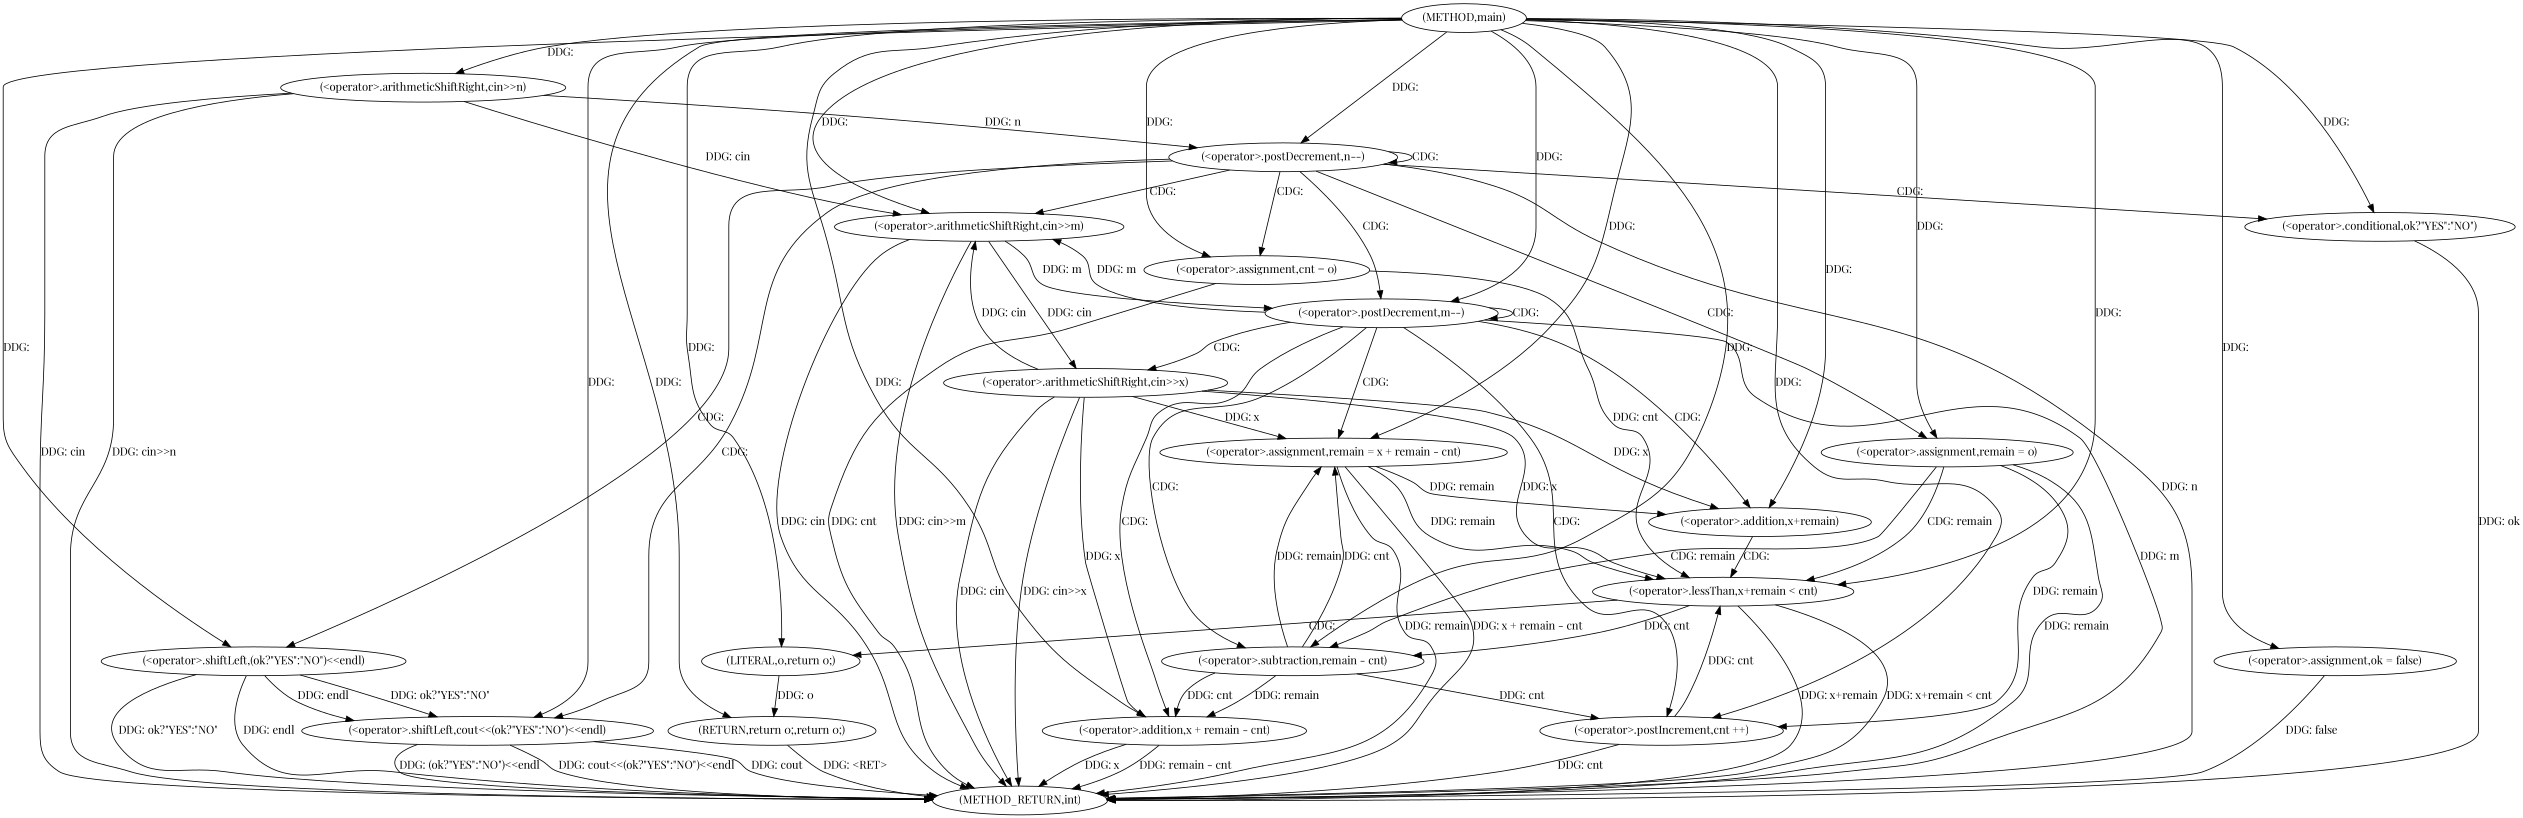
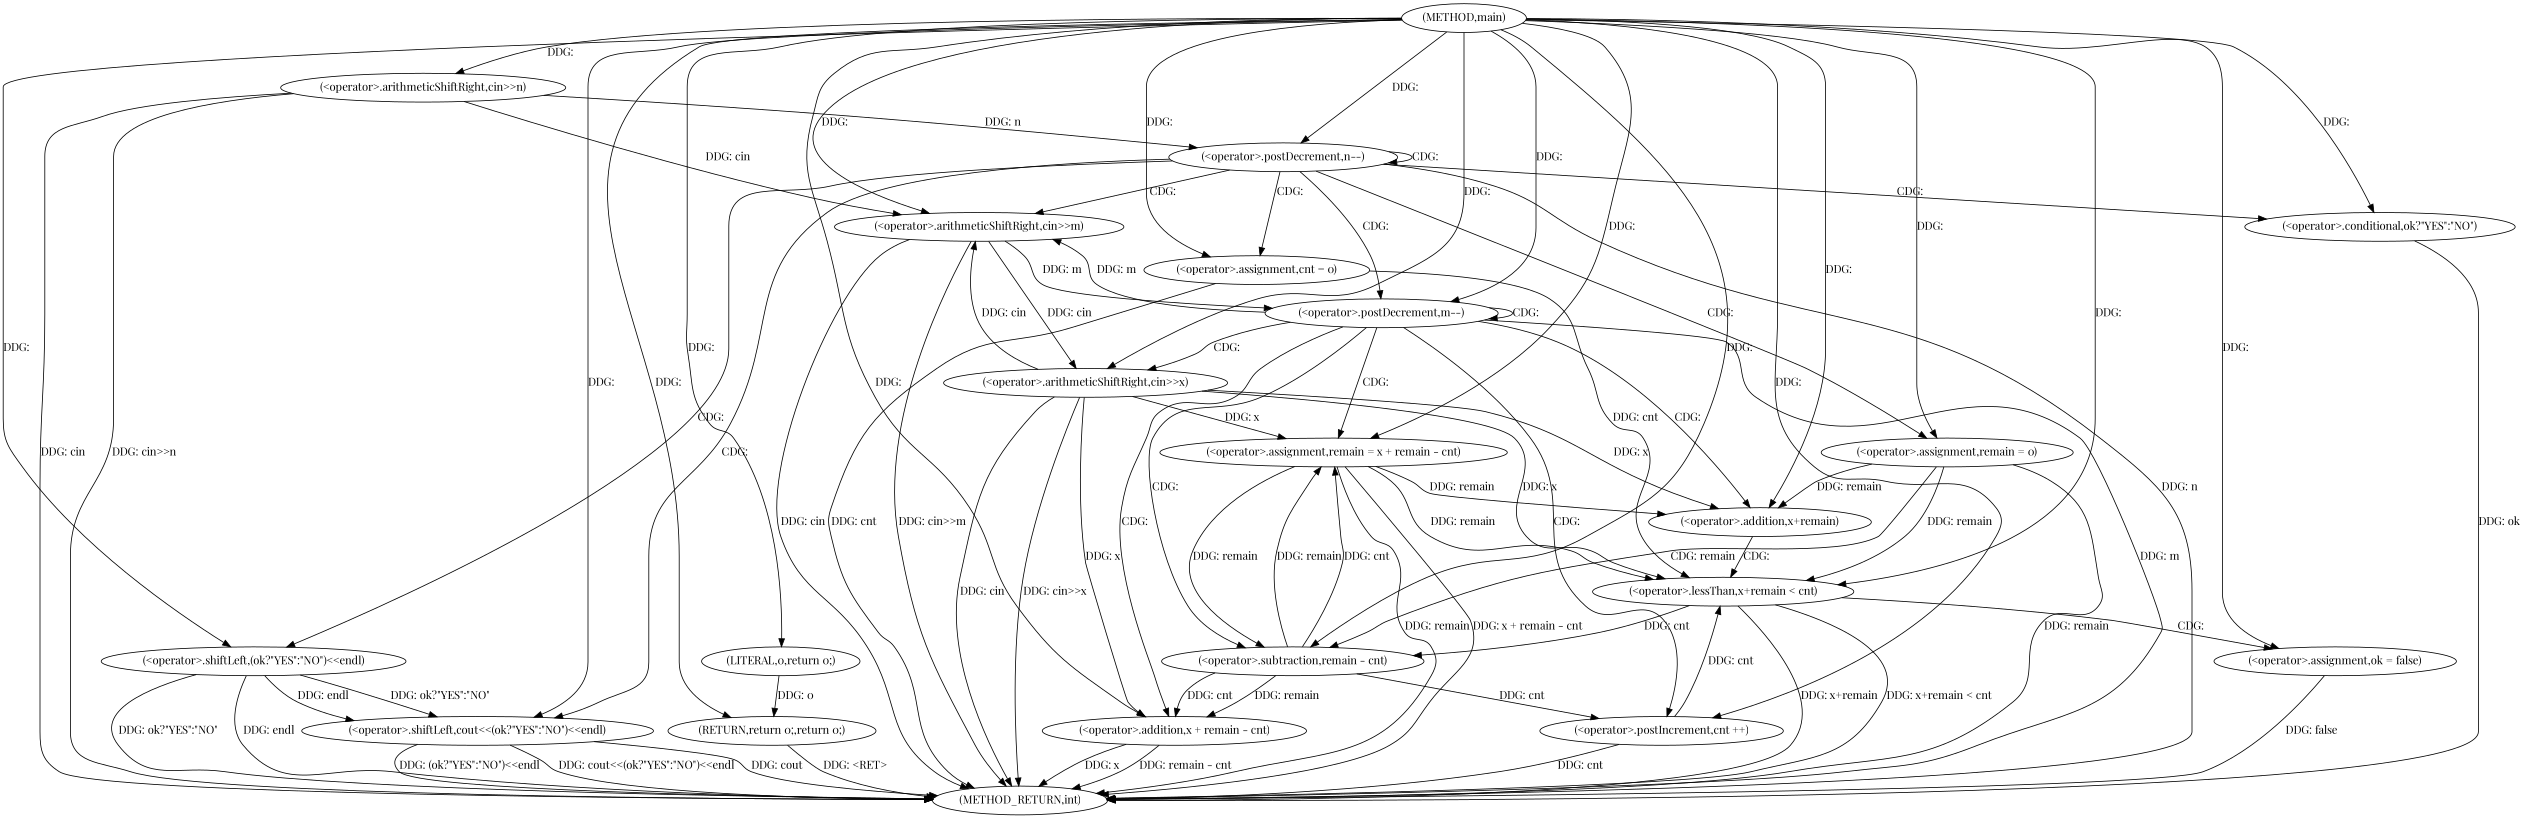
none -> (1384, 281)
(1960, 522) -> (1960, 522)
none -> (1196, 545)
(1239, 627) -> (2043, 613)
(2017, 667) -> (1823, 479)
